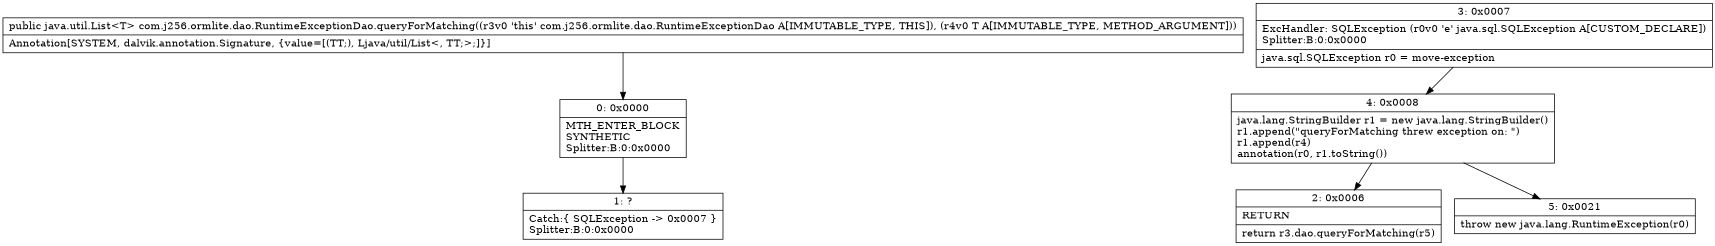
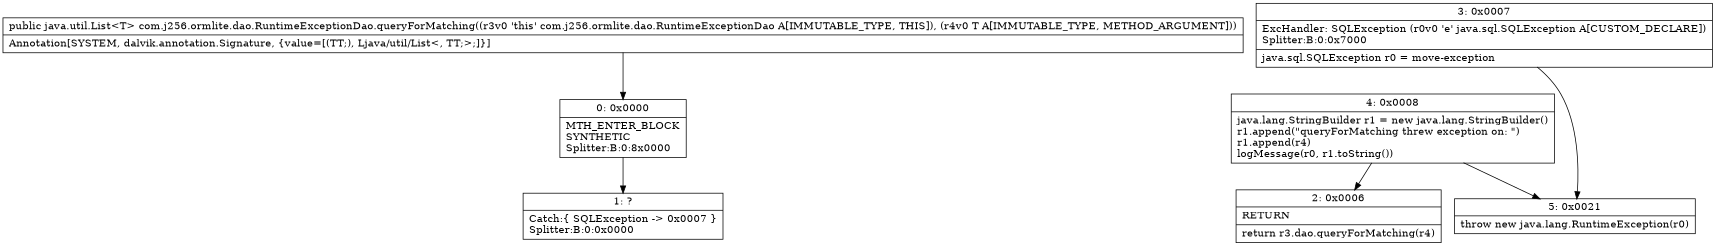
(1315, 40) -> (1315, 40)
(1443, 78) -> (1572, 124)
(619, 148) -> (619, 148)
(1312, 154) -> (1316, 154)
(1339, 233) -> (1339, 233)
